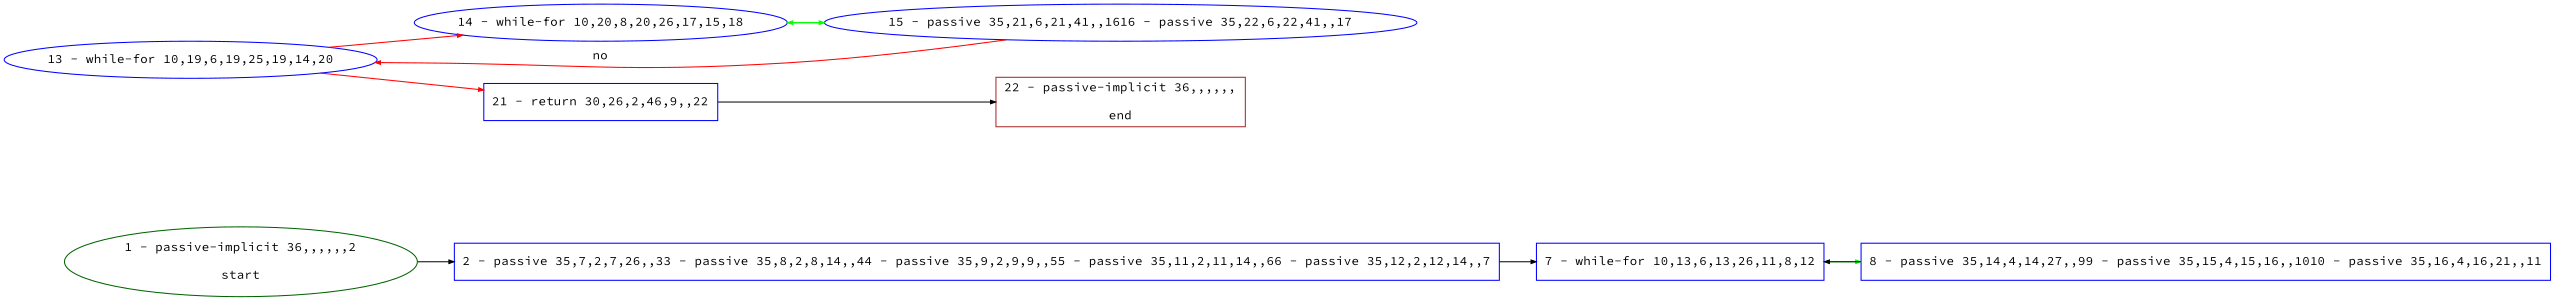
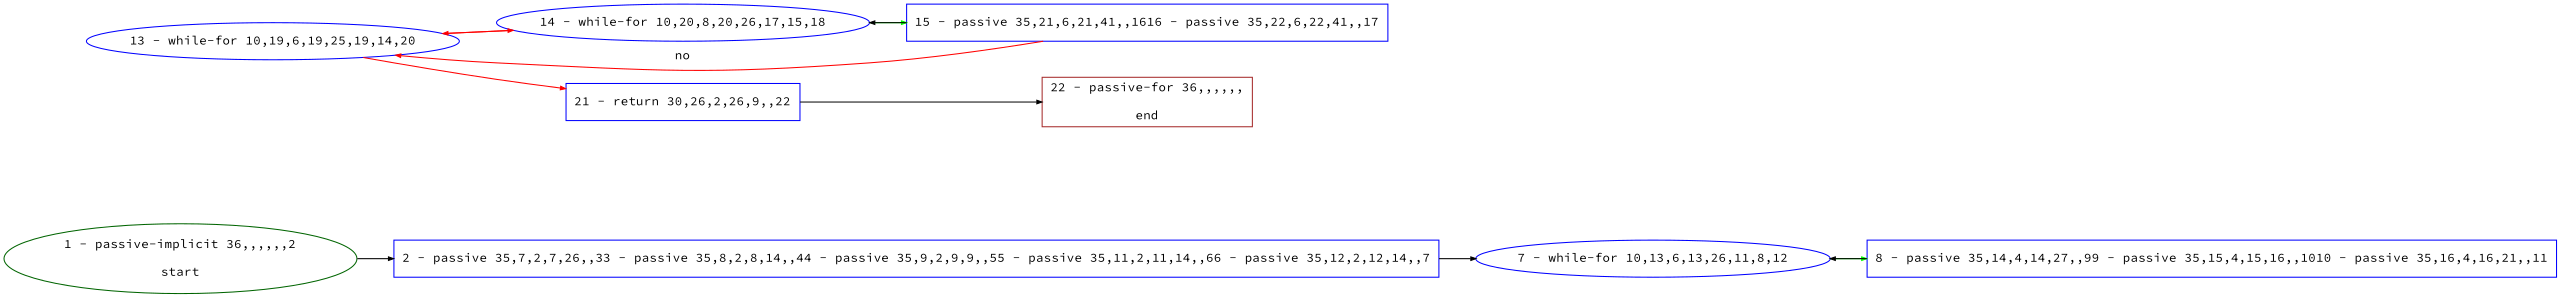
(809, 23) -> (891, 23)
(1121, 23) -> (1147, 23)
none -> (481, 32)
(601, 102) -> (683, 102)
(1121, 102) -> (1147, 102)
(1417, 102) -> (1388, 102)
(1680, 262) -> (1653, 259)
